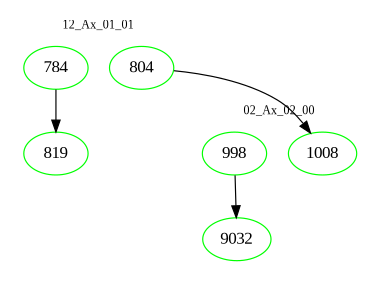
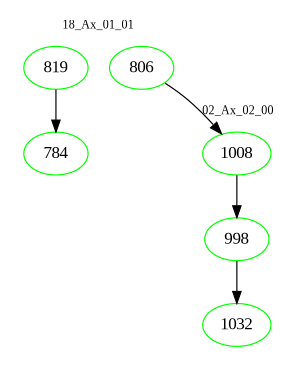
(99, 26) -> (99, 26)
(142, 68) -> (142, 68)
(56, 105) -> (56, 105)
none -> (237, 191)
(237, 239) -> (237, 325)
